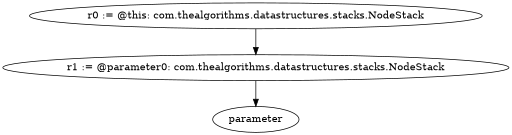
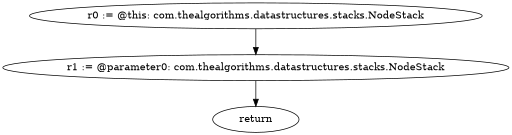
(256, 119) -> (256, 119)
